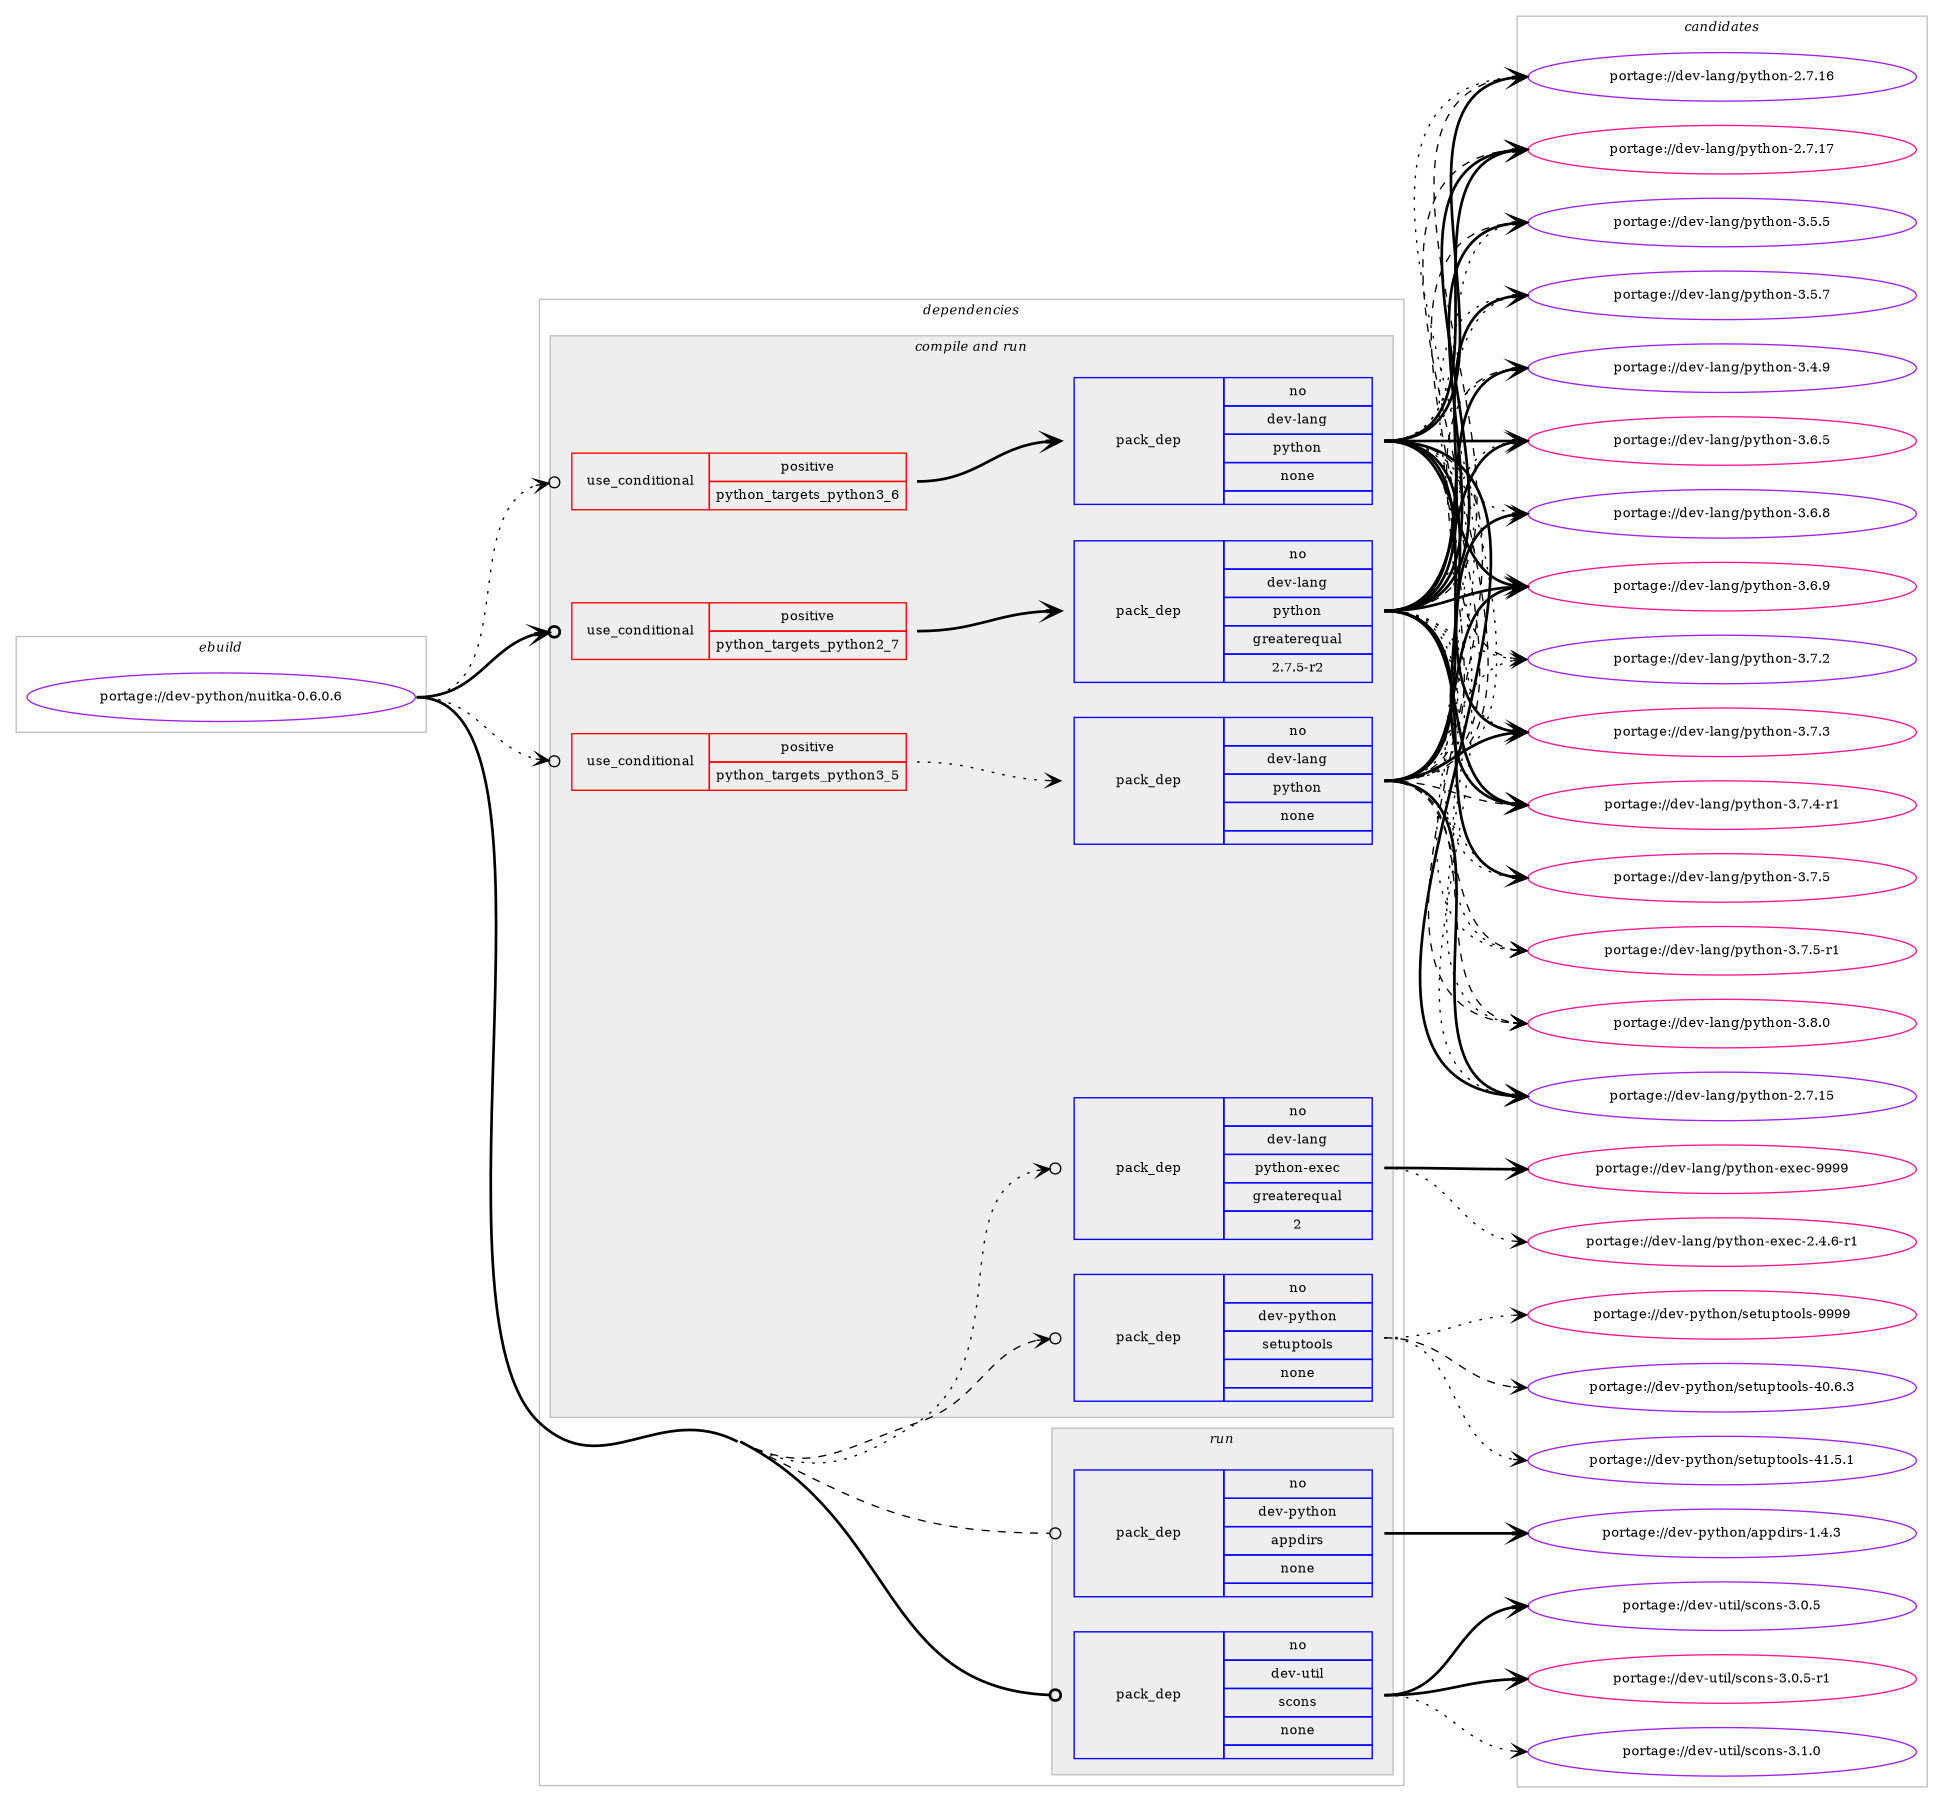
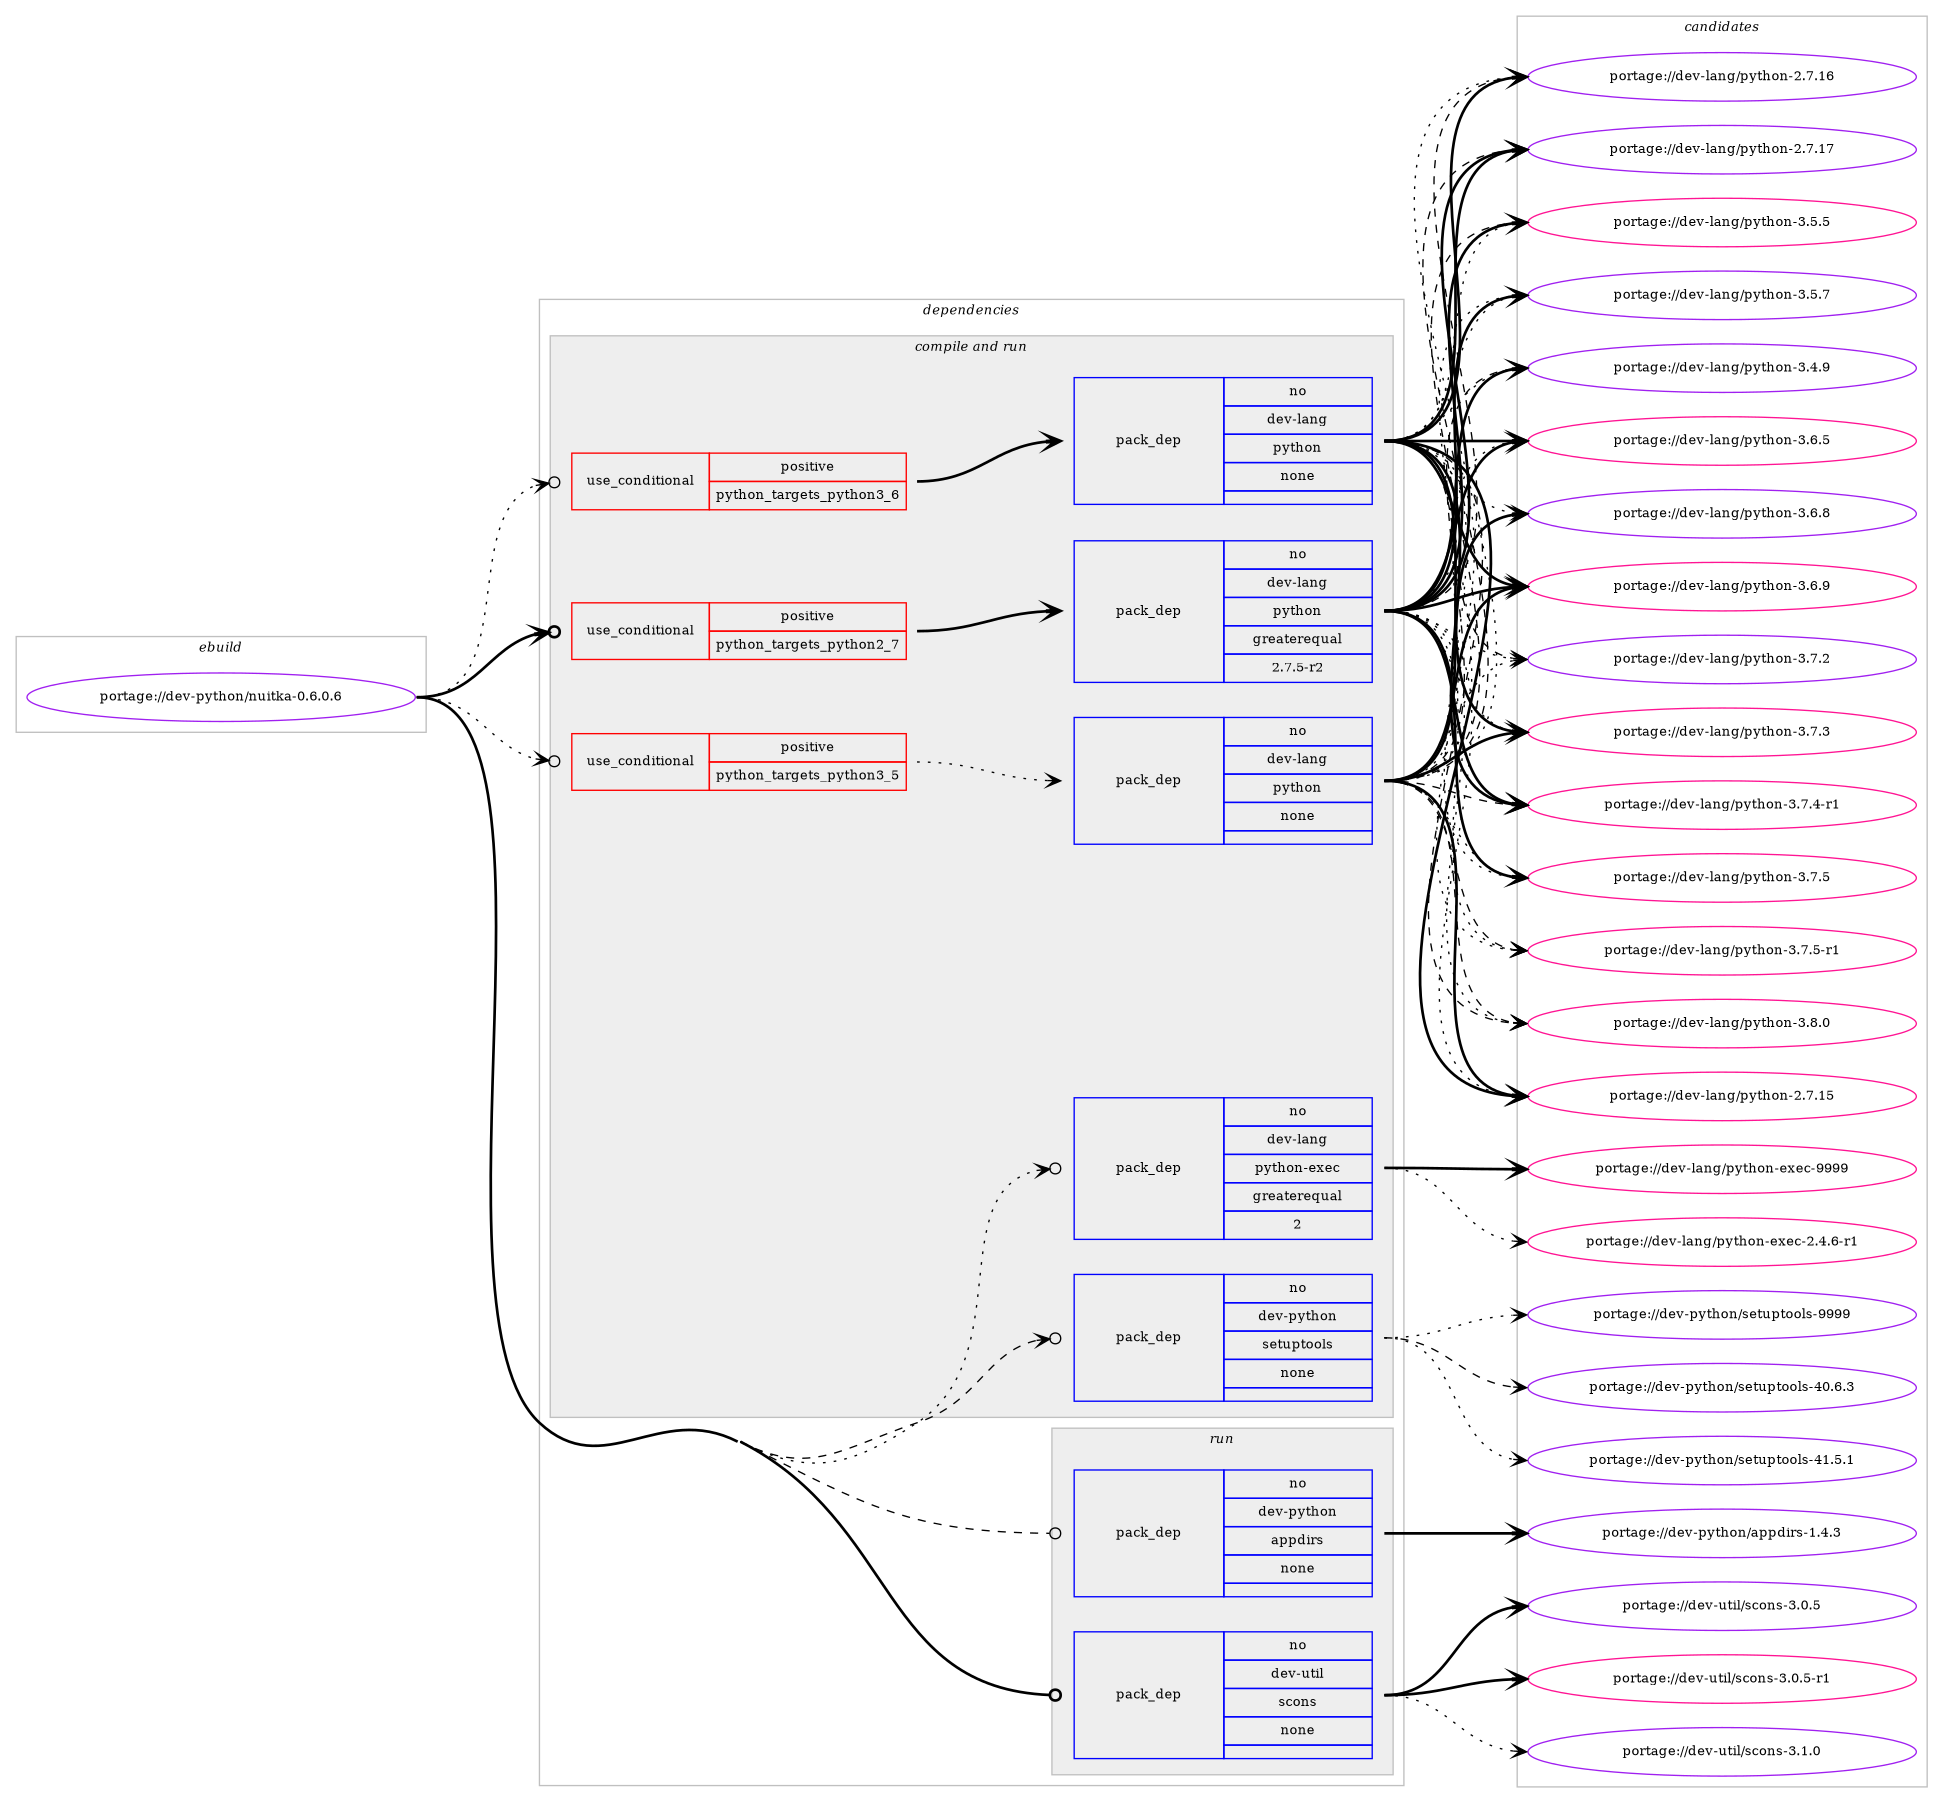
(1722, 150) -> (1722, 150)
(1722, 223) -> (1722, 223)
(1722, 1096) -> (1722, 1096)
(1722, 1315) -> (1722, 1315)
